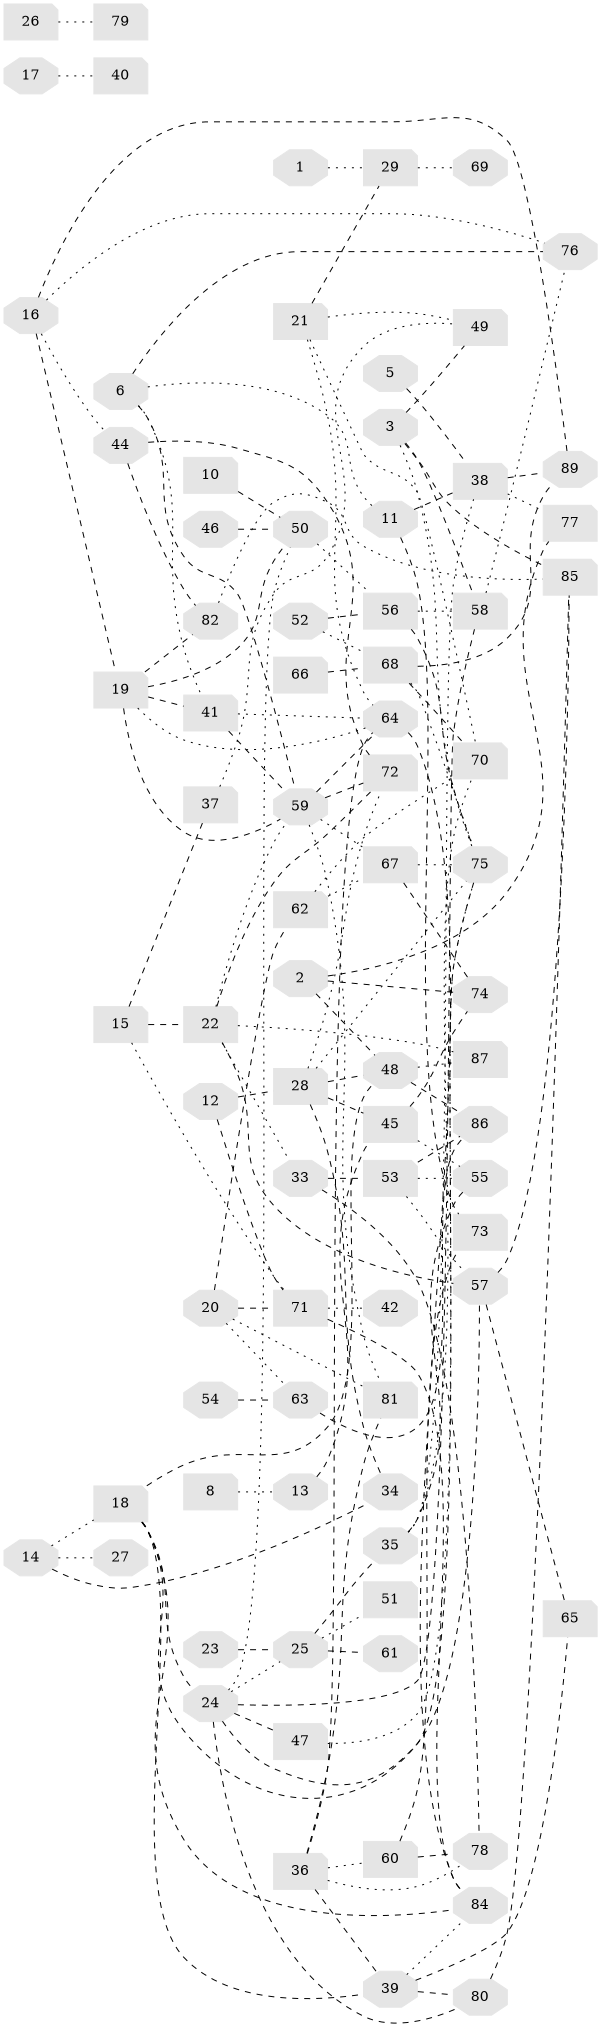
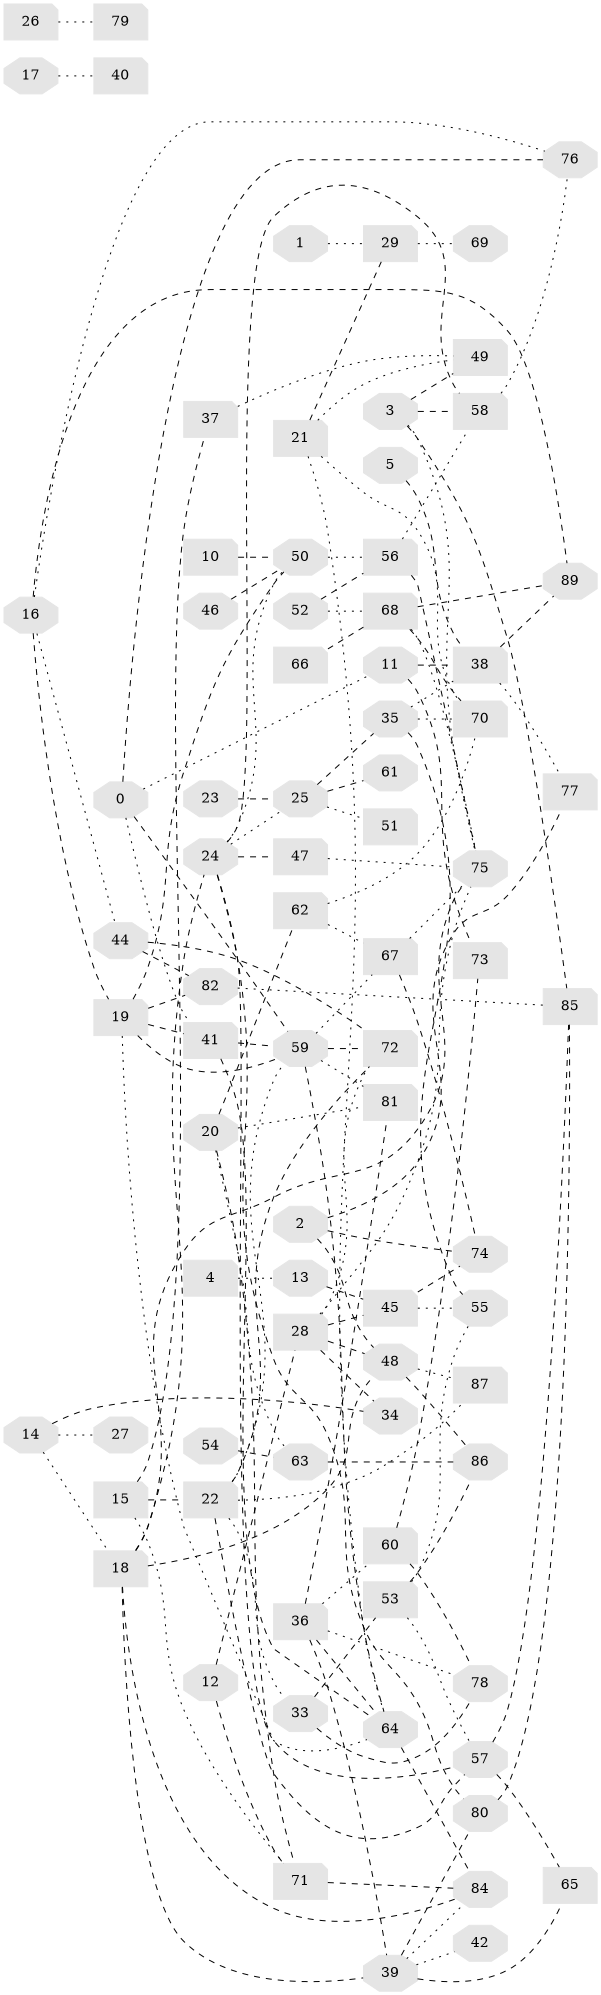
(121, 391) -> (121, 800)
(301, 716) -> (243, 1413)
(346, 1308) -> (436, 1958)
(211, 1492) -> (211, 1278)
